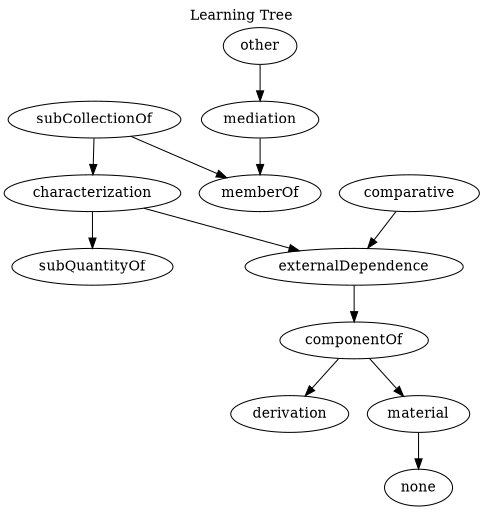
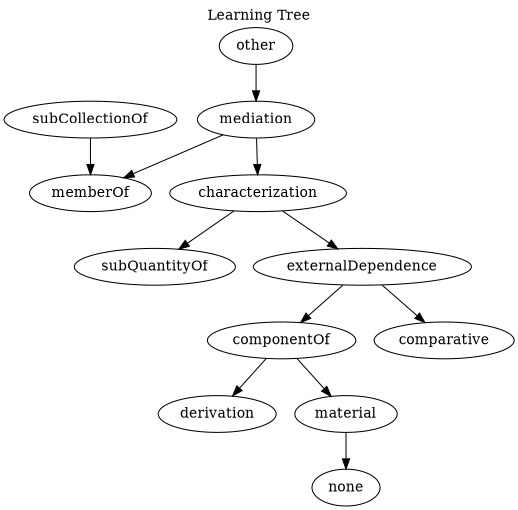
(94, 151) -> (257, 151)
(385, 226) -> (400, 300)
